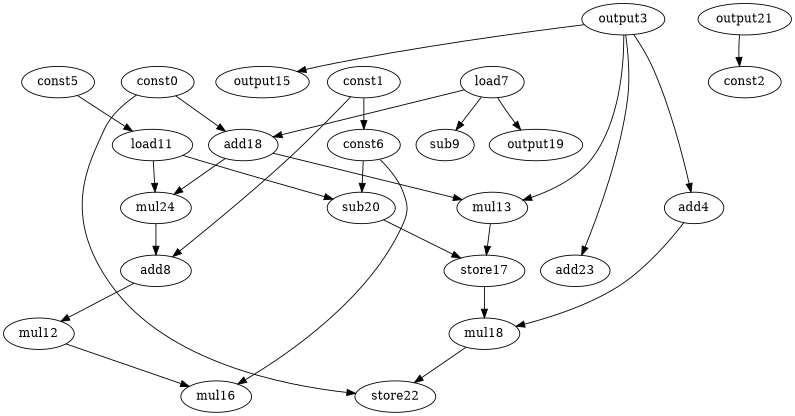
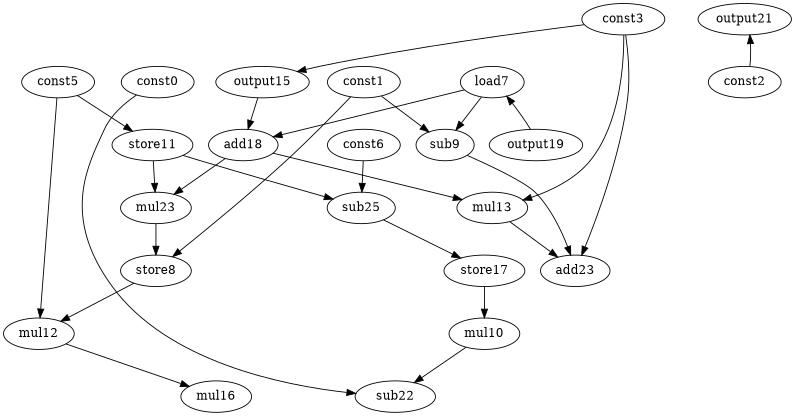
(623, 19) -> (623, 19)
(739, 46) -> (751, 55)
(364, 109) -> (402, 111)
(197, 111) -> (254, 109)
(506, 111) -> (522, 116)
(152, 145) -> (152, 145)
none -> (530, 188)
none -> (49, 203)
(156, 208) -> (156, 208)
(361, 208) -> (361, 208)
(694, 208) -> none
(489, 235) -> (530, 237)
(156, 271) -> (156, 271)
(361, 287) -> none
(484, 334) -> (484, 334)
(395, 397) -> (395, 397)
